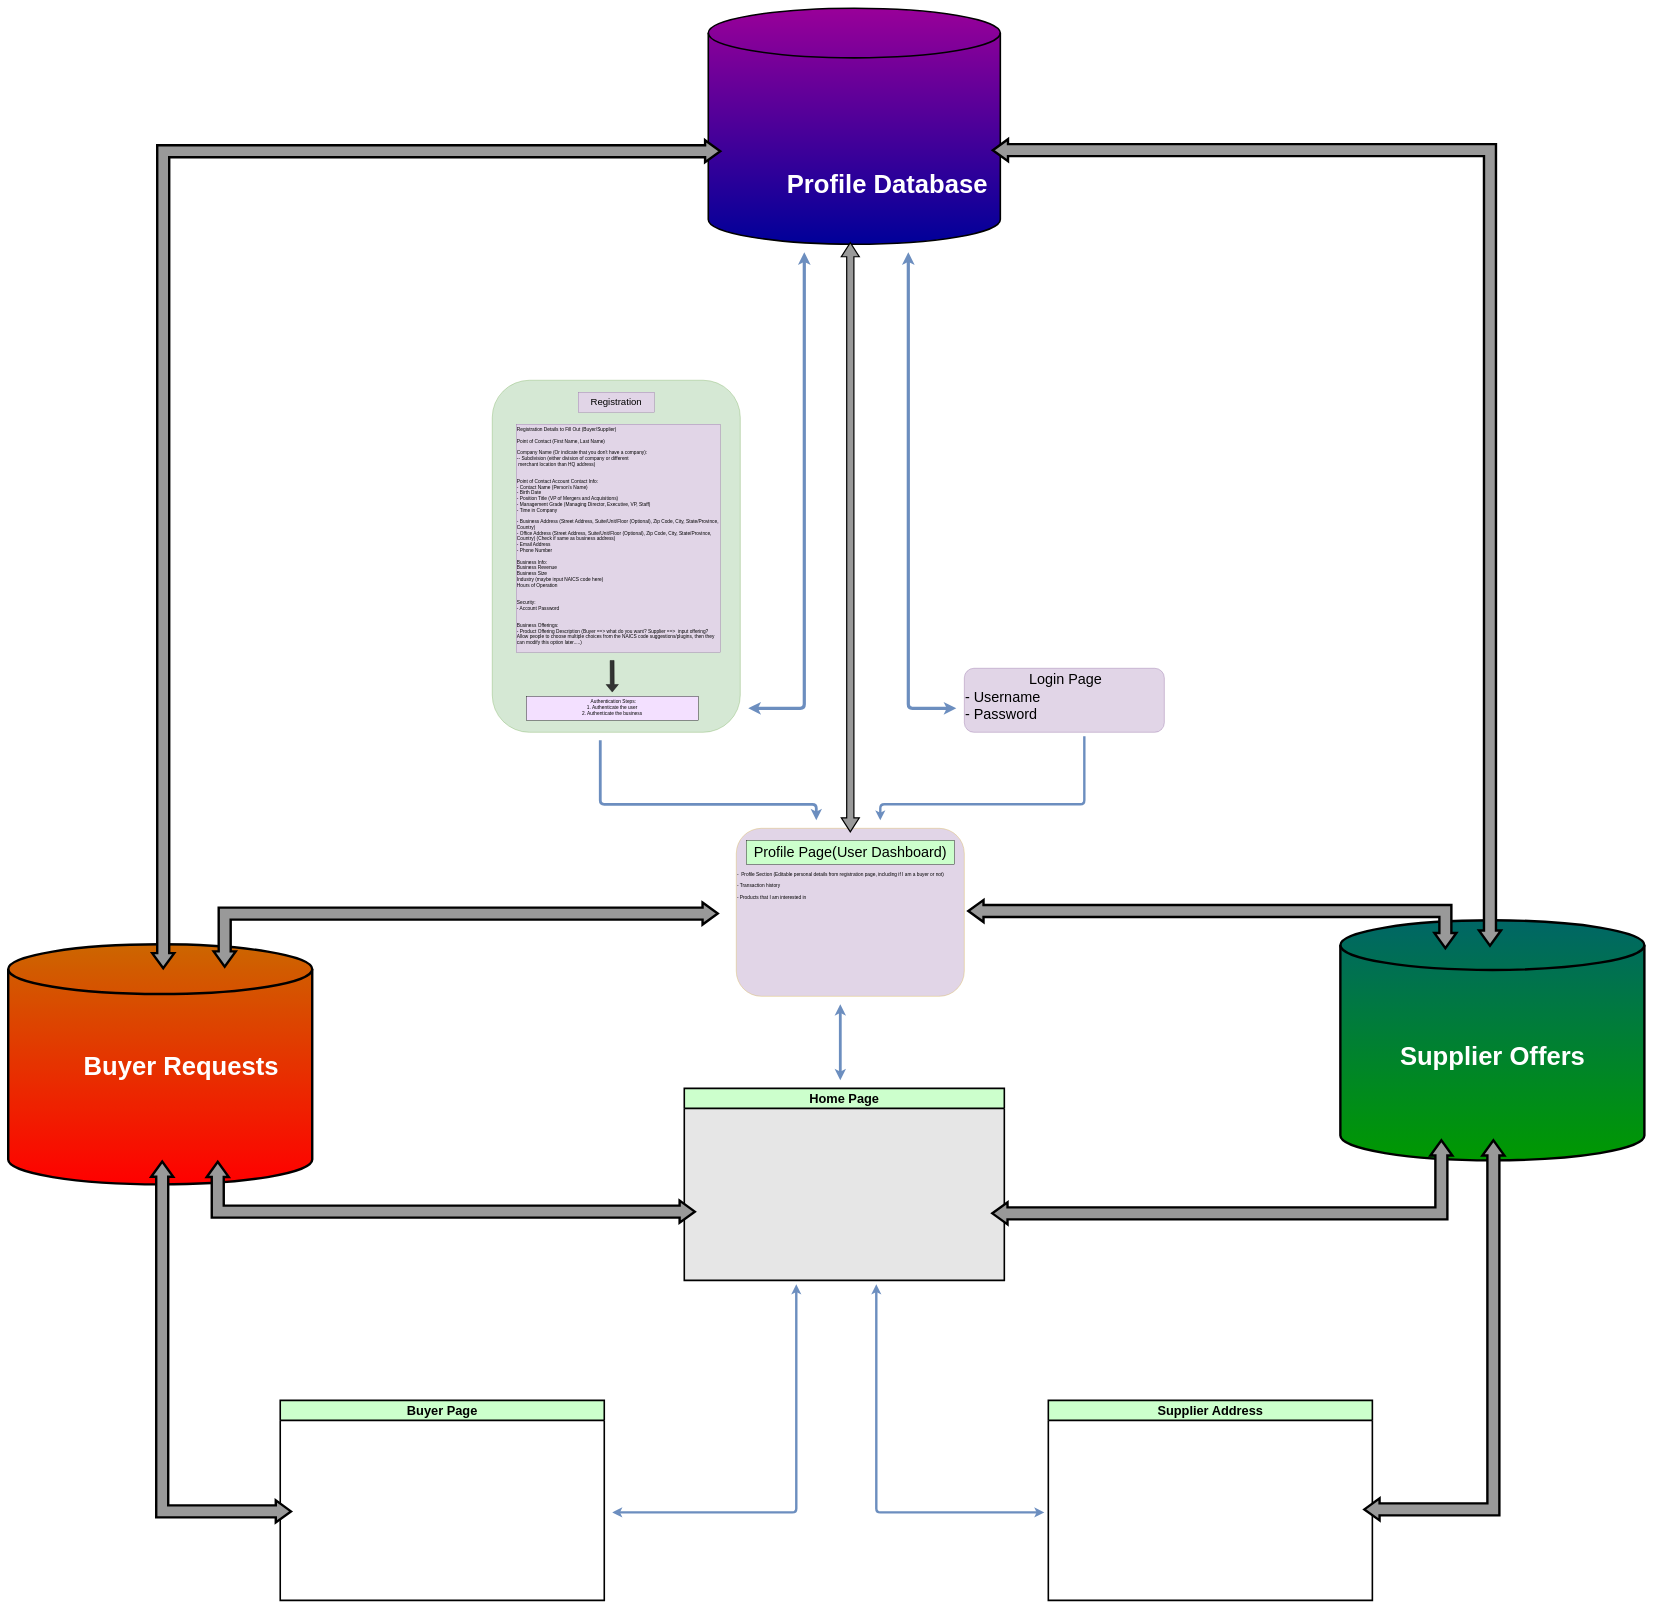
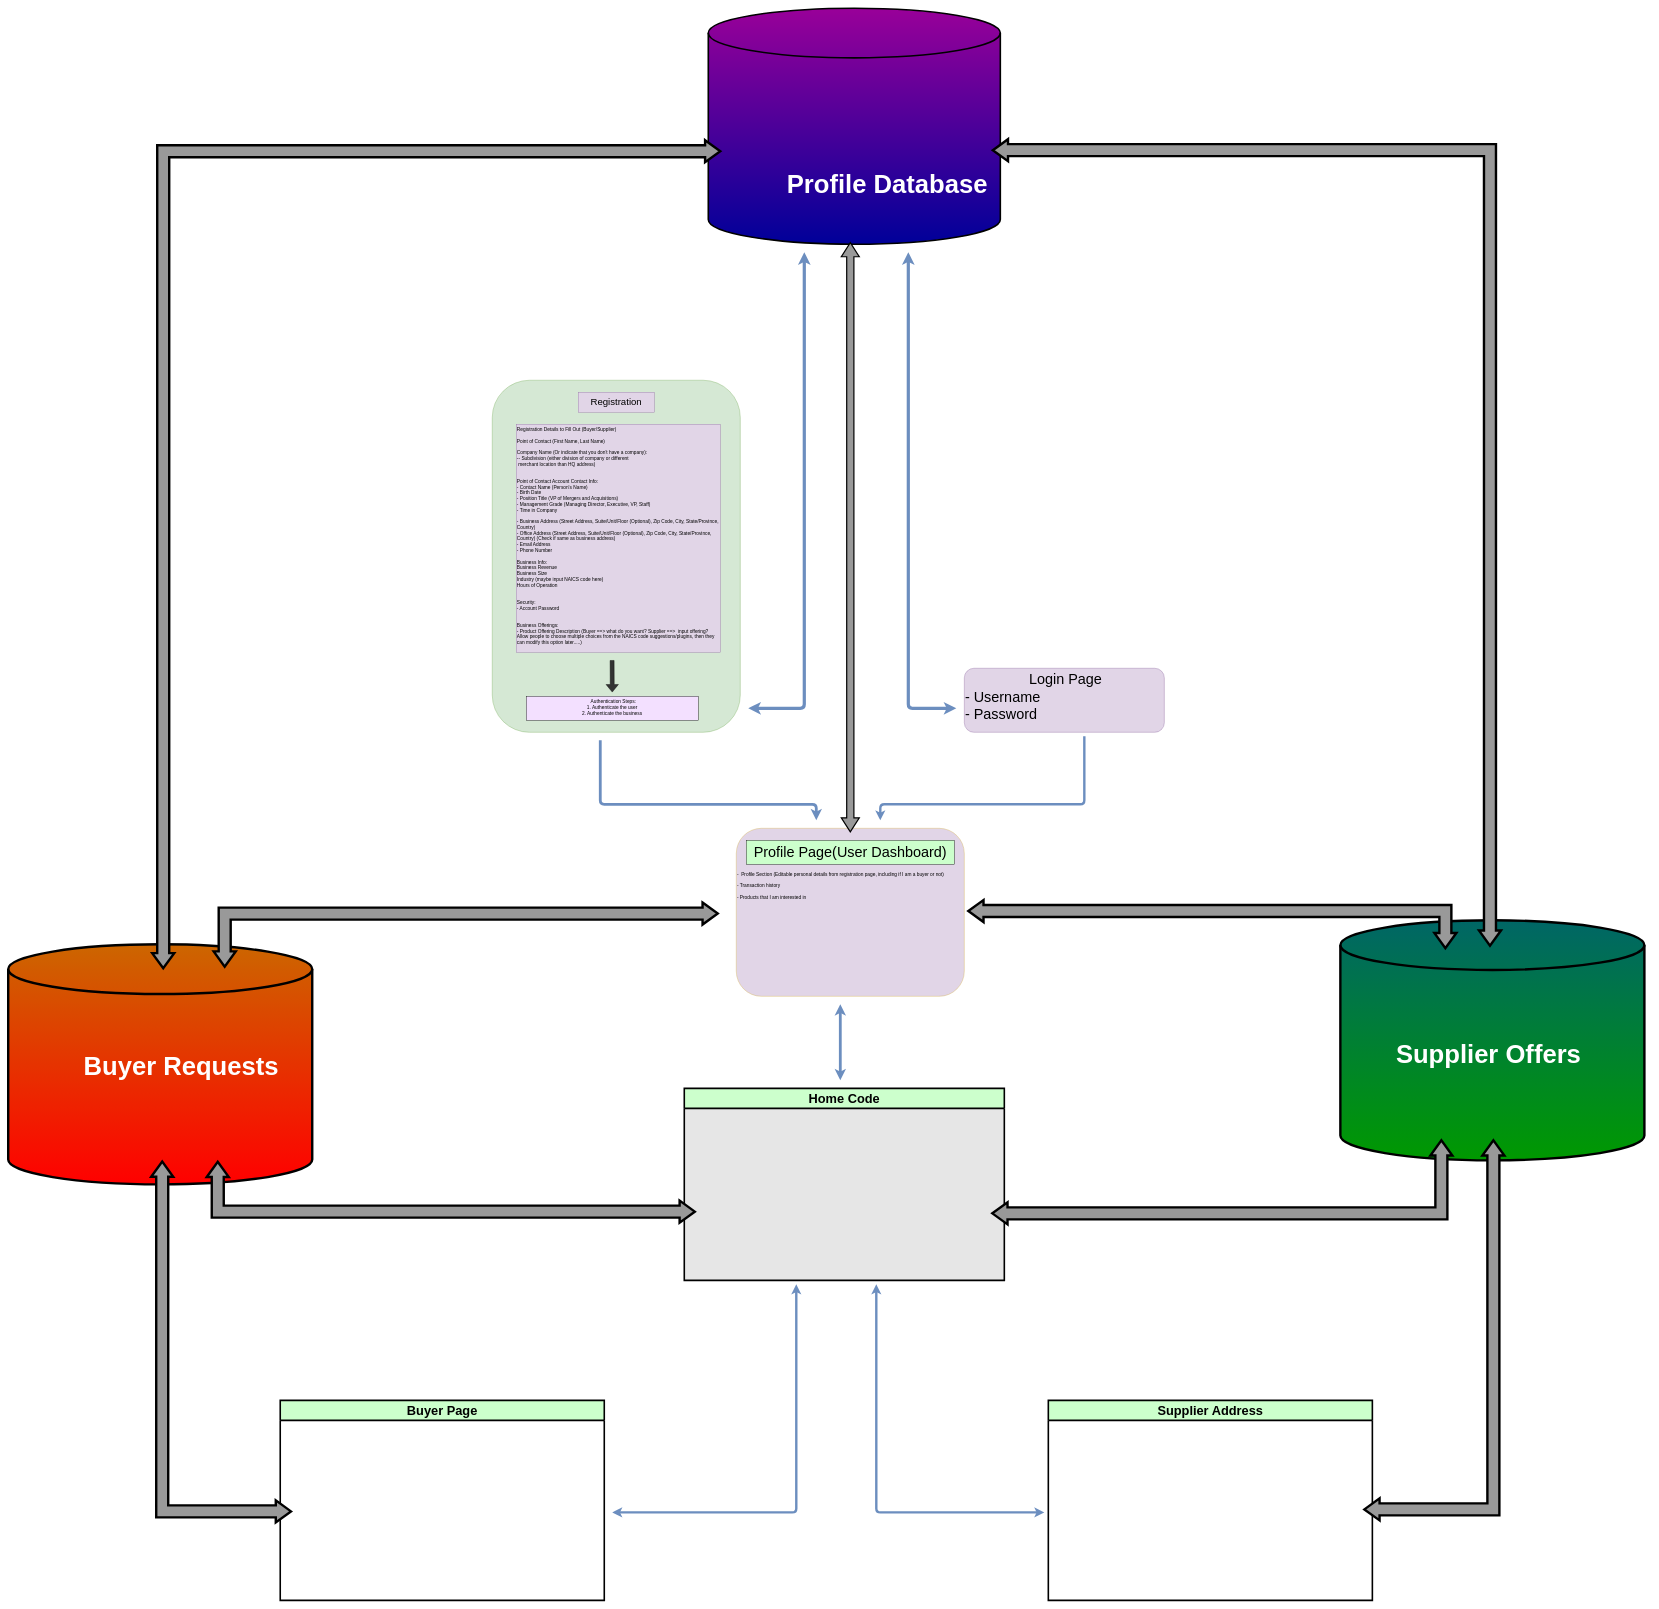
(1492, 1056) -> (1488, 1054)
(844, 1099) -> (844, 1099)
